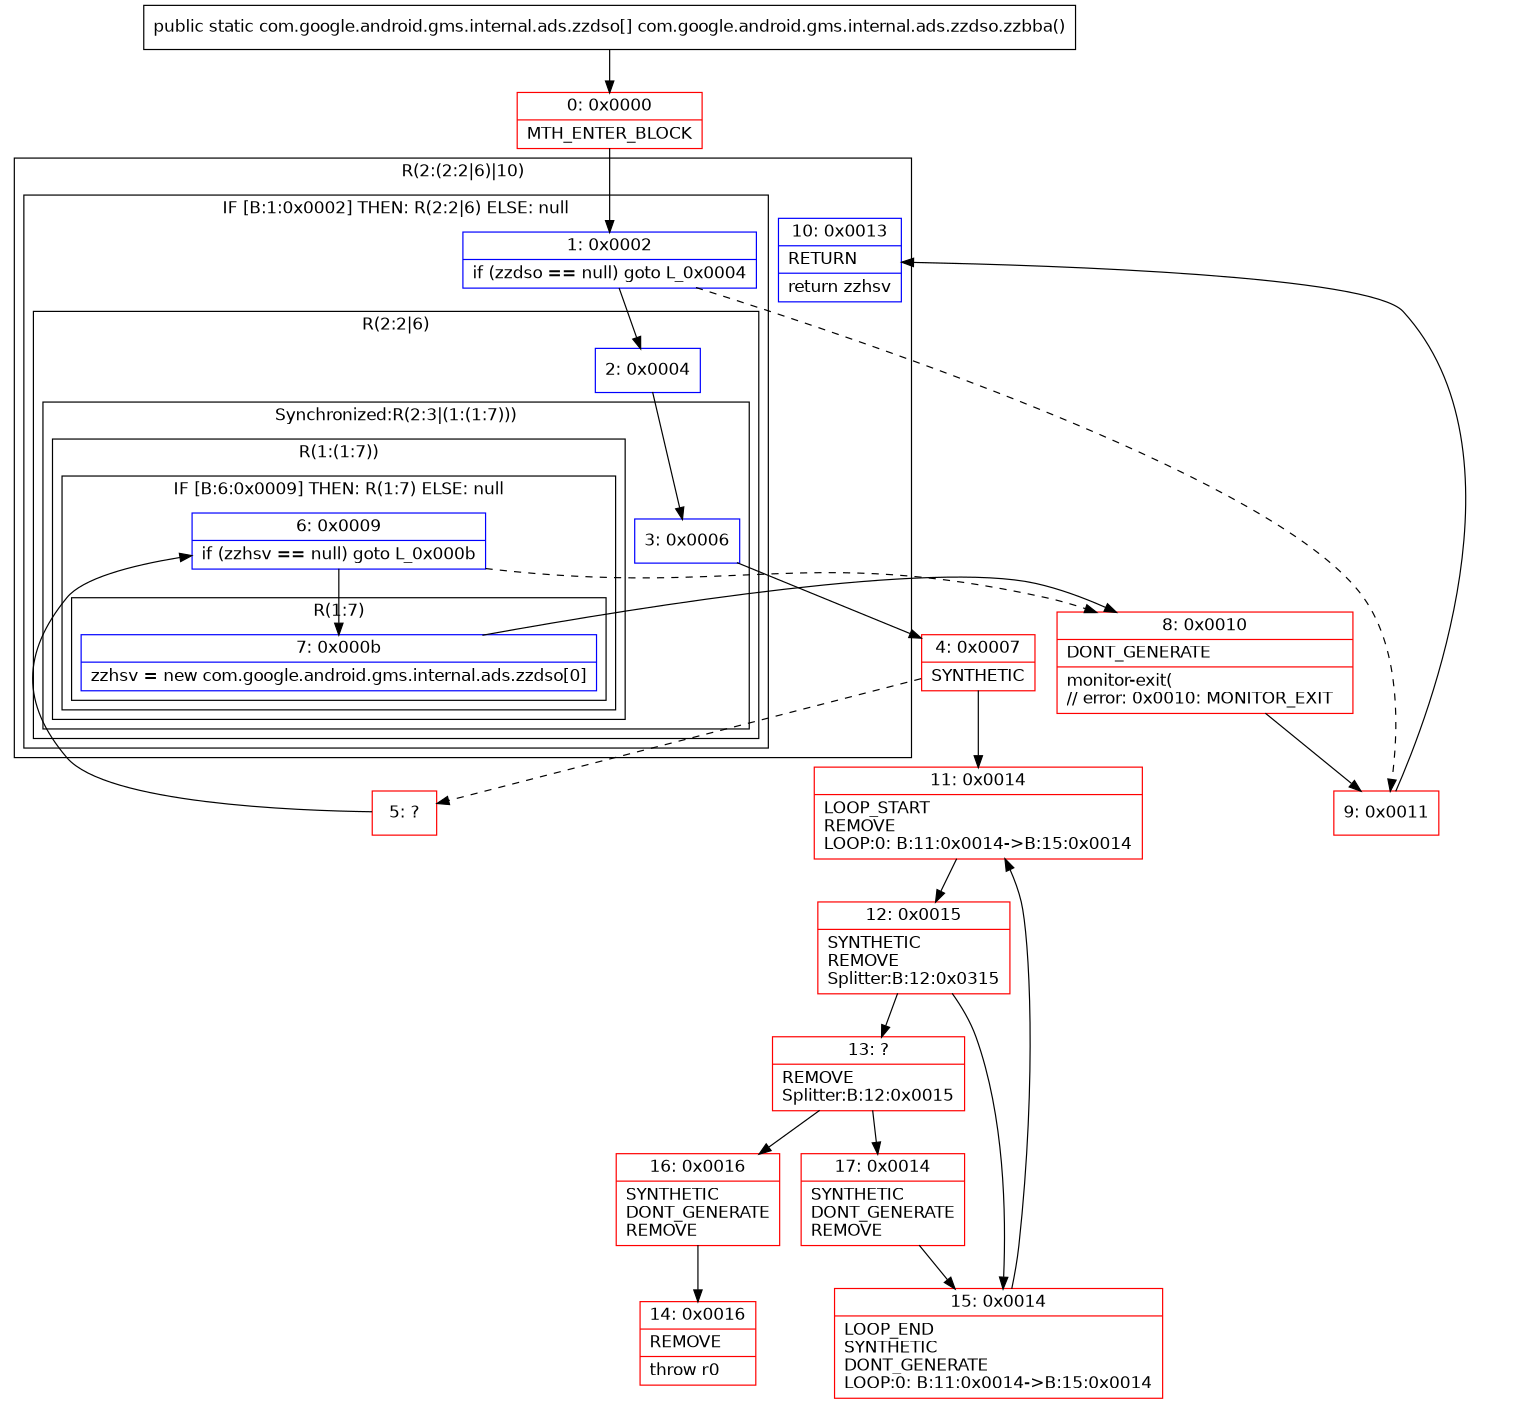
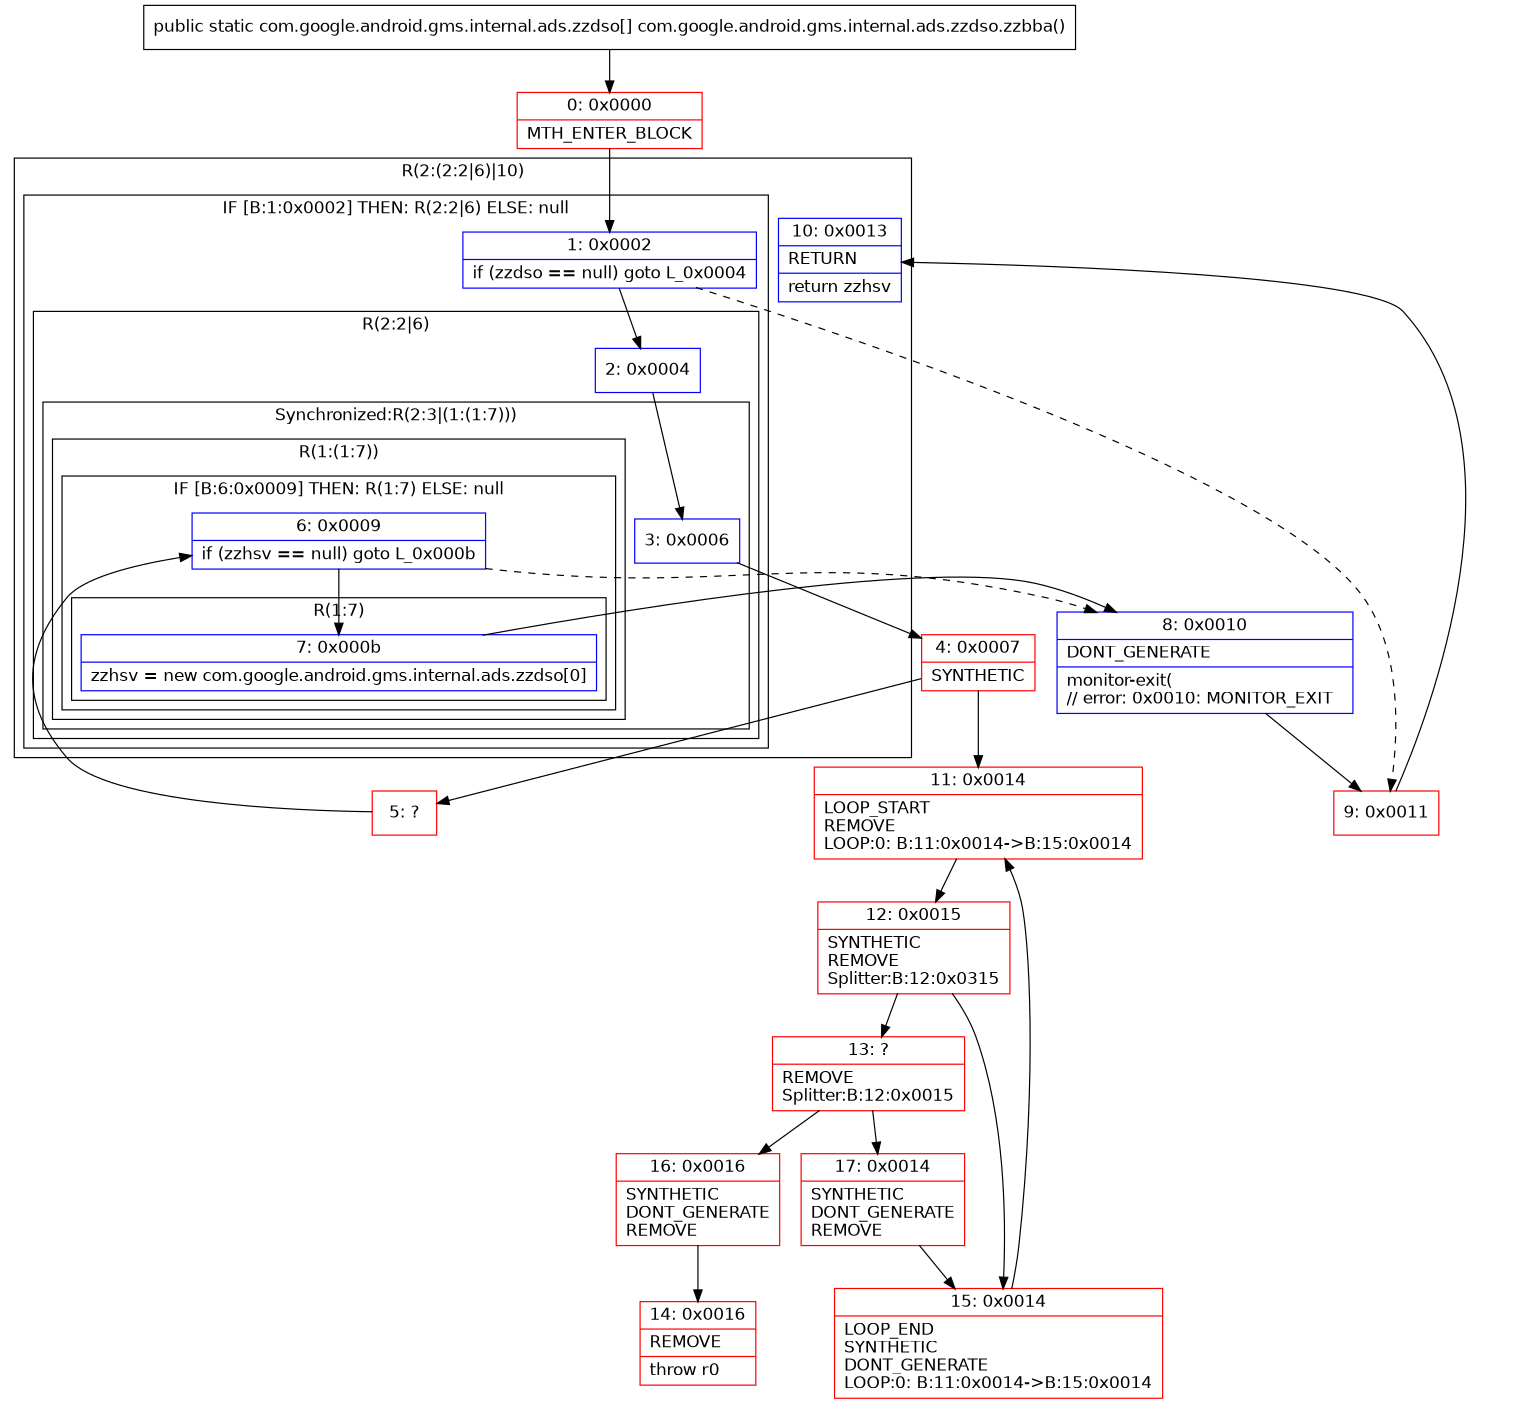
(1205, 663) -> (1205, 663)
(779, 715) -> (779, 715)
